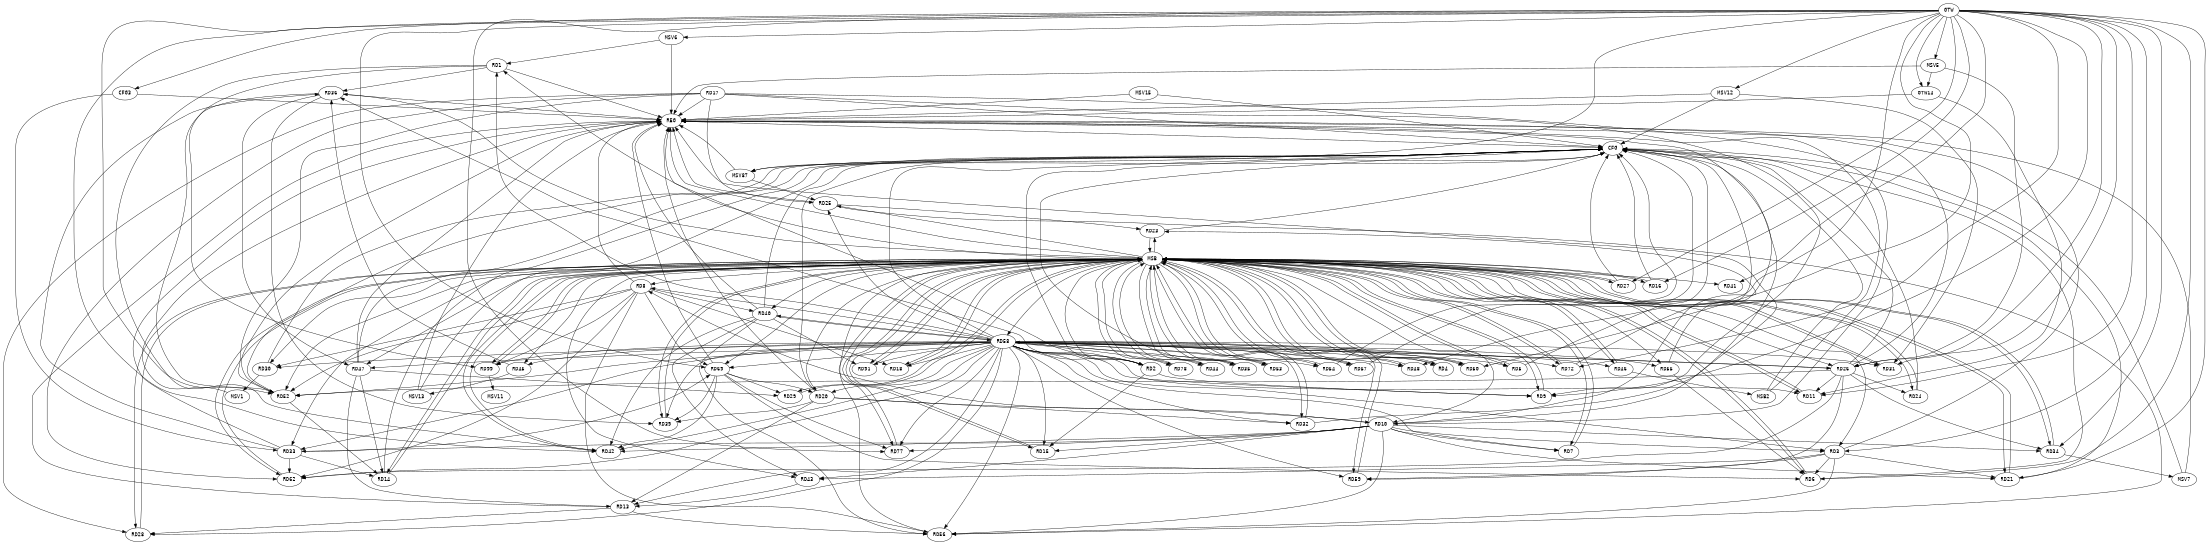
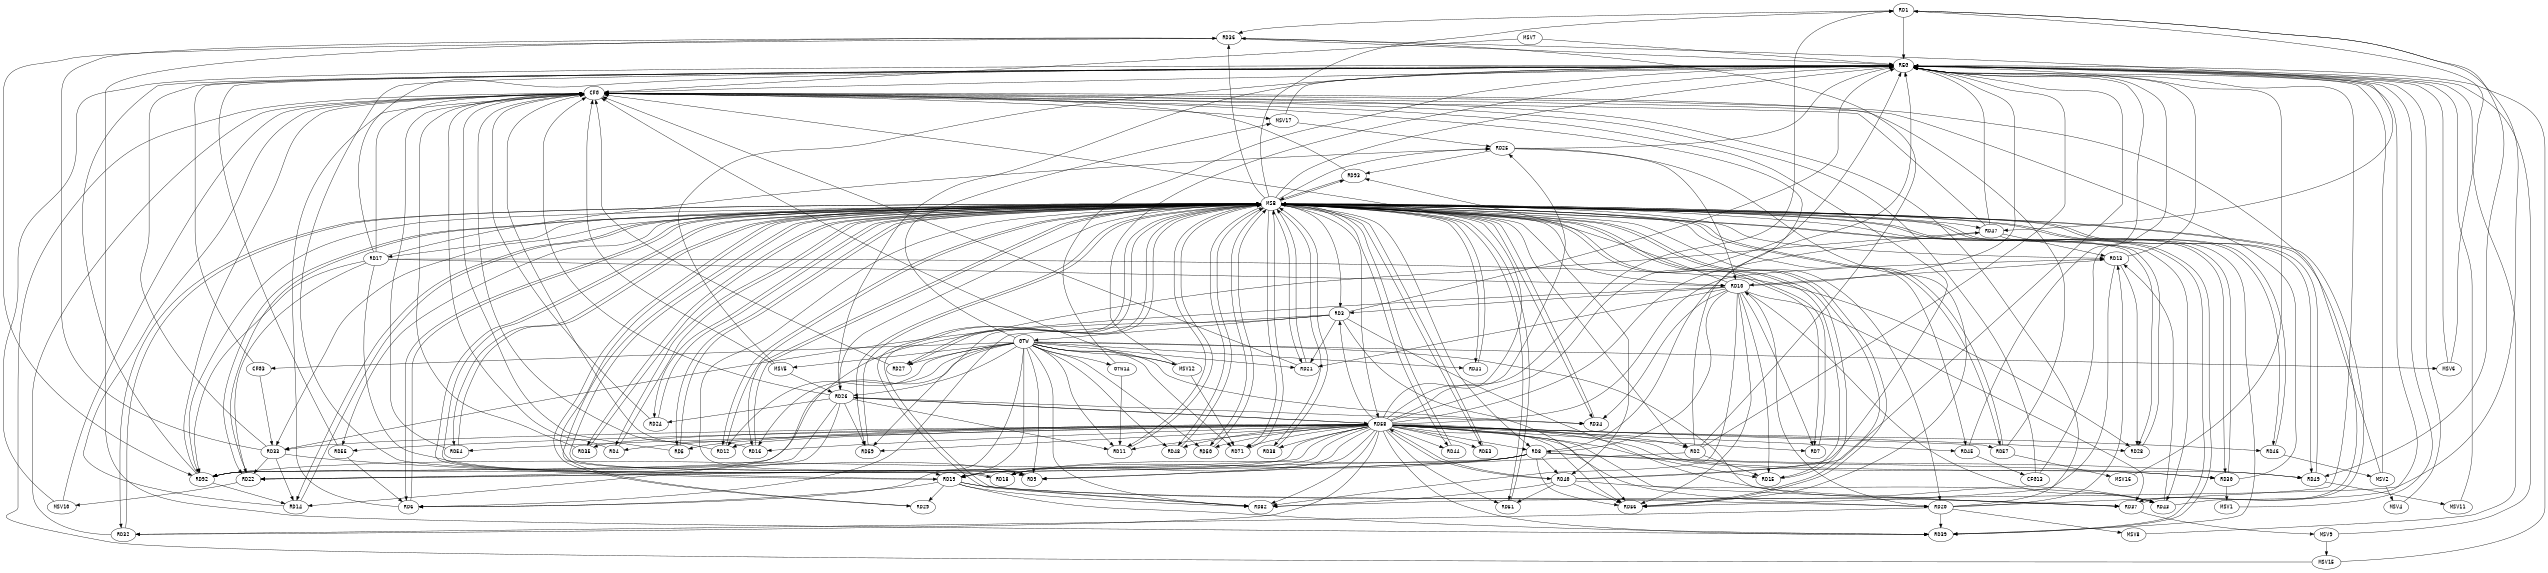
(1930, 77) -> (625, 278)
none -> (2436, 88)
none -> (1662, 166)
none -> (2397, 171)
(740, 176) -> (1284, 121)
none -> (824, 211)
none -> (1652, 215)
none -> (1458, 226)
none -> (1948, 226)
(1152, 231) -> (1354, 176)
(2147, 255) -> (1184, 328)
none -> (449, 256)
none -> (1699, 267)
(370, 271) -> (2137, 191)
none -> (1929, 272)
none -> (1796, 278)
(487, 369) -> (2314, 480)
(717, 369) -> (950, 480)
(864, 369) -> (1508, 507)
(1181, 369) -> (1270, 452)
(1568, 369) -> (723, 452)
(1889, 369) -> (1238, 452)
(562, 382) -> (2252, 413)
(283, 397) -> (202, 480)
(417, 397) -> (2035, 480)
(1763, 397) -> (2382, 480)
none -> (1069, 435)
(608, 452) -> (1261, 507)
(897, 452) -> (2131, 507)
(2117, 465) -> none
(289, 480) -> (248, 480)
none -> (2123, 480)
none -> (62, 507)
none -> (2396, 507)
none -> (2134, 535)
none -> (2326, 535)
